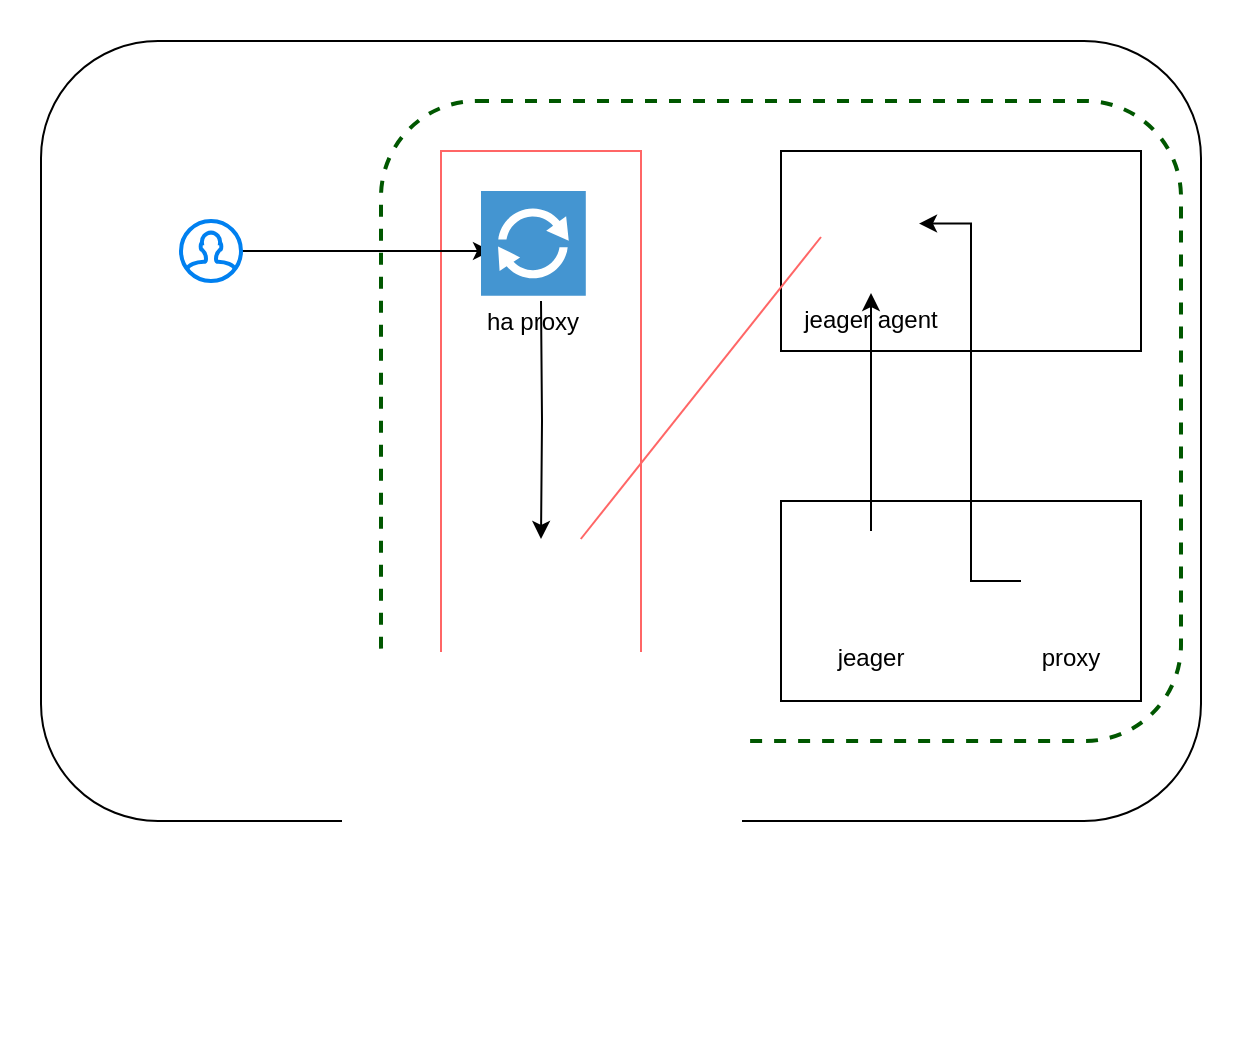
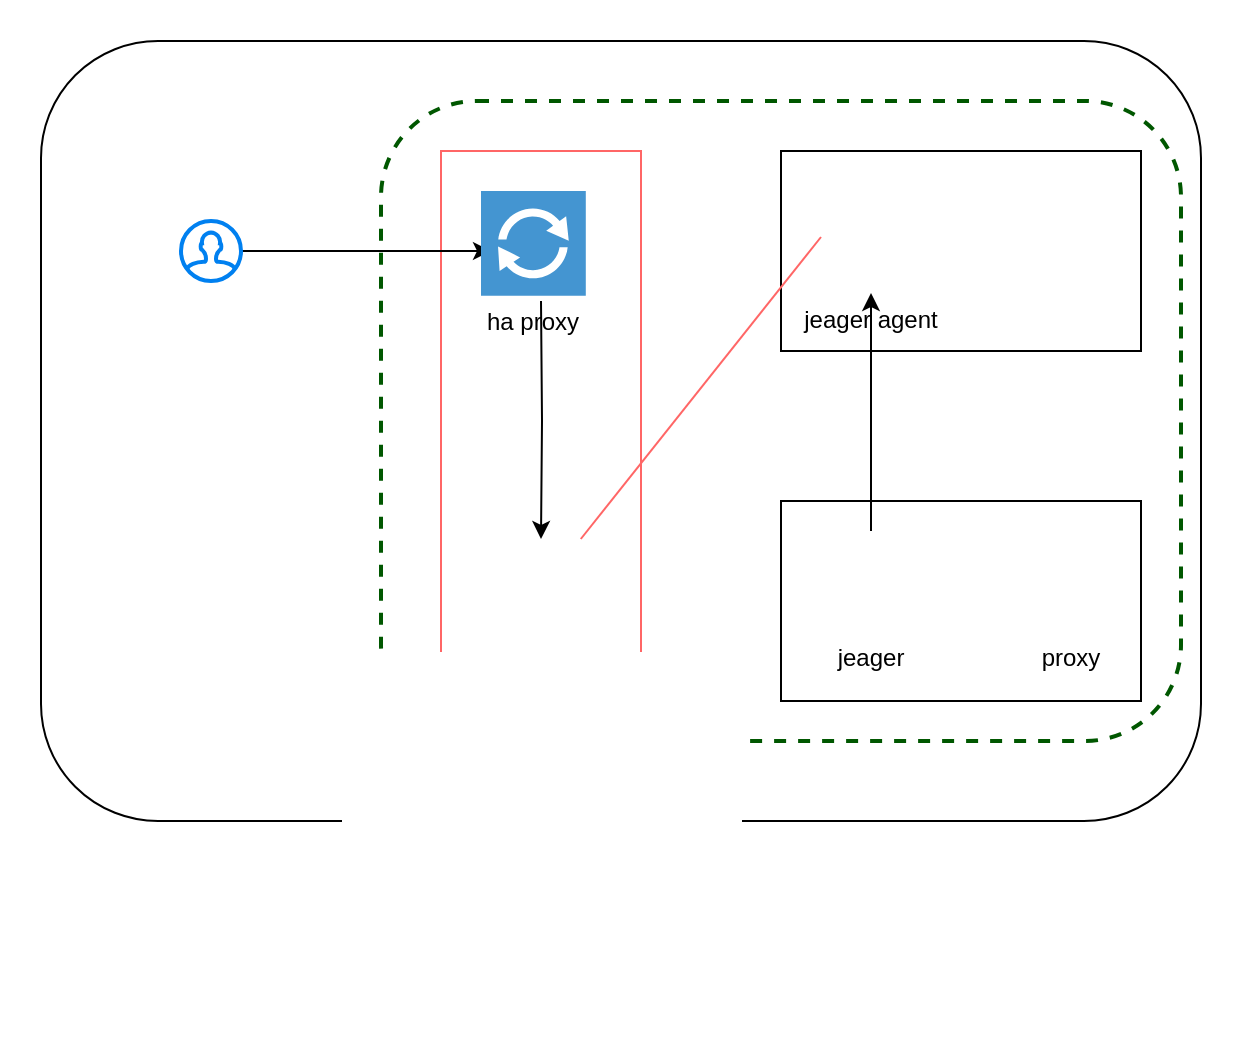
(971, 408) -> none
